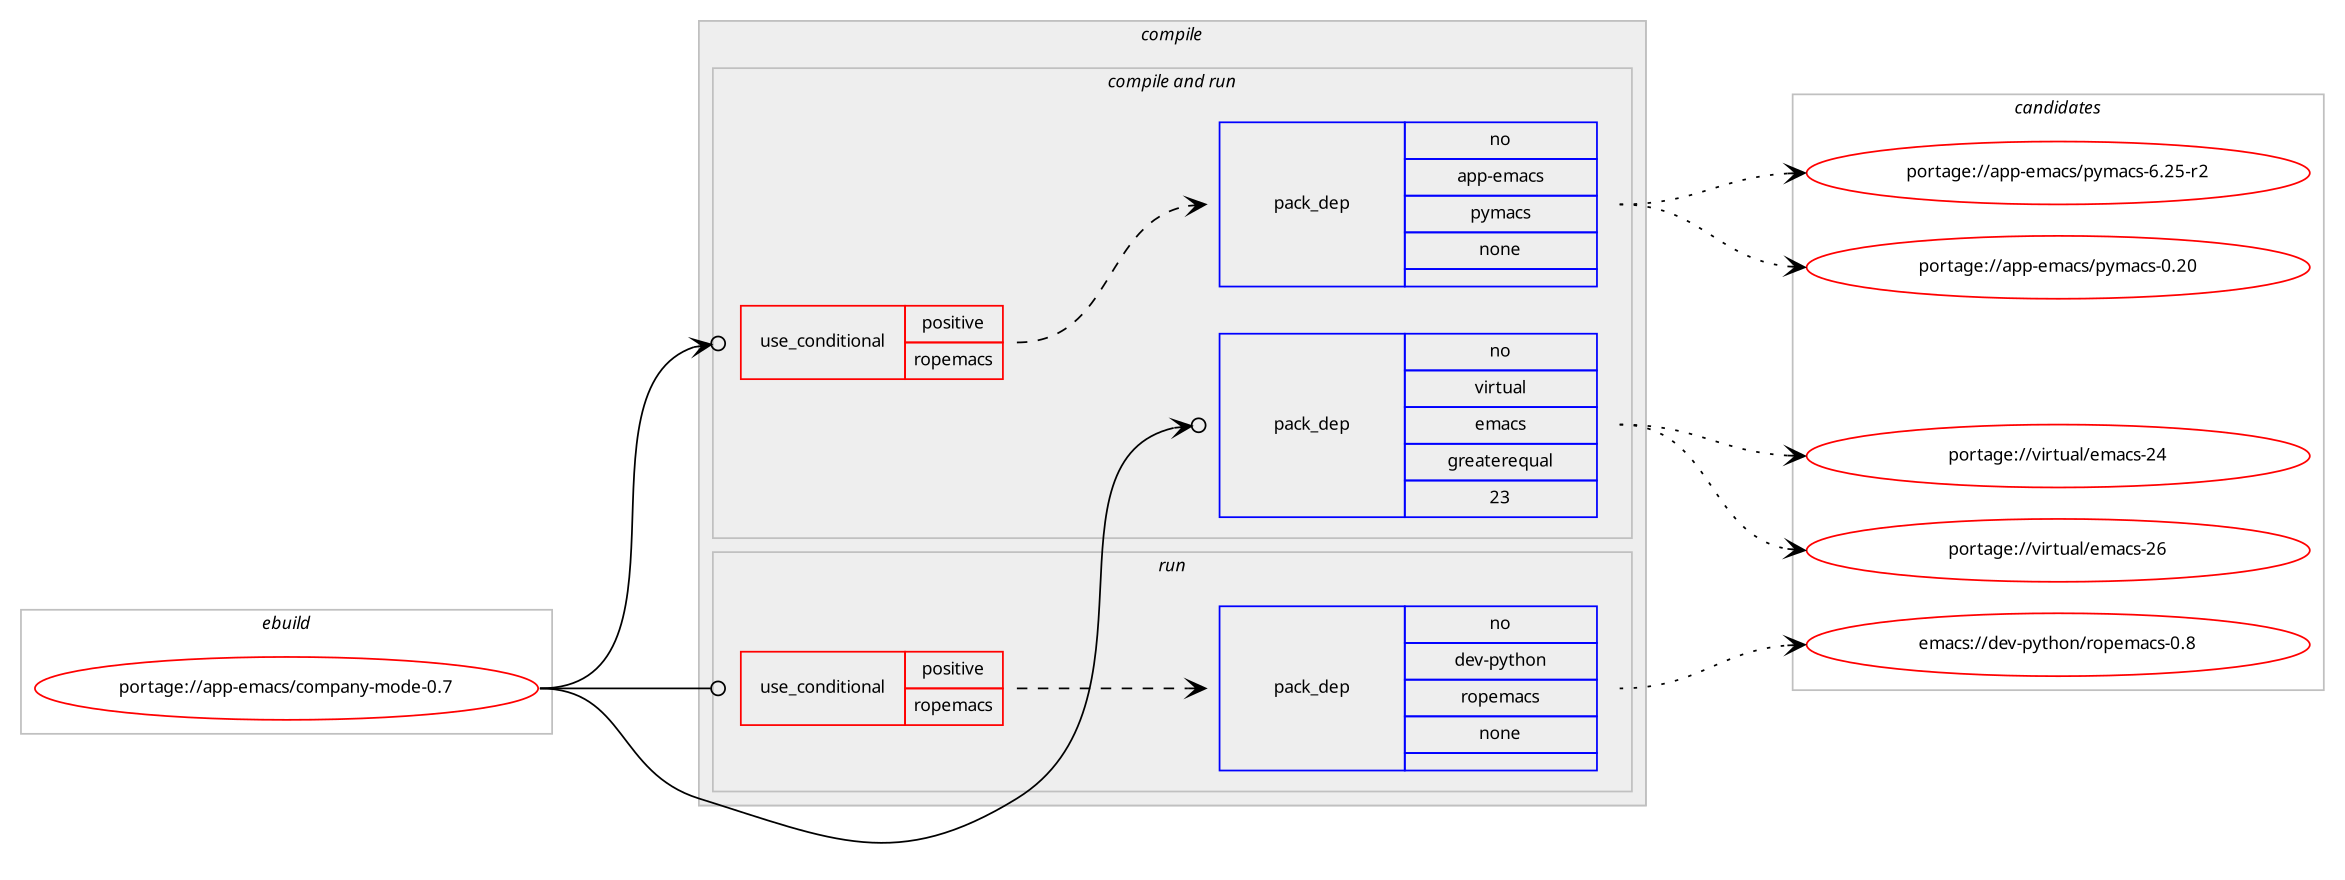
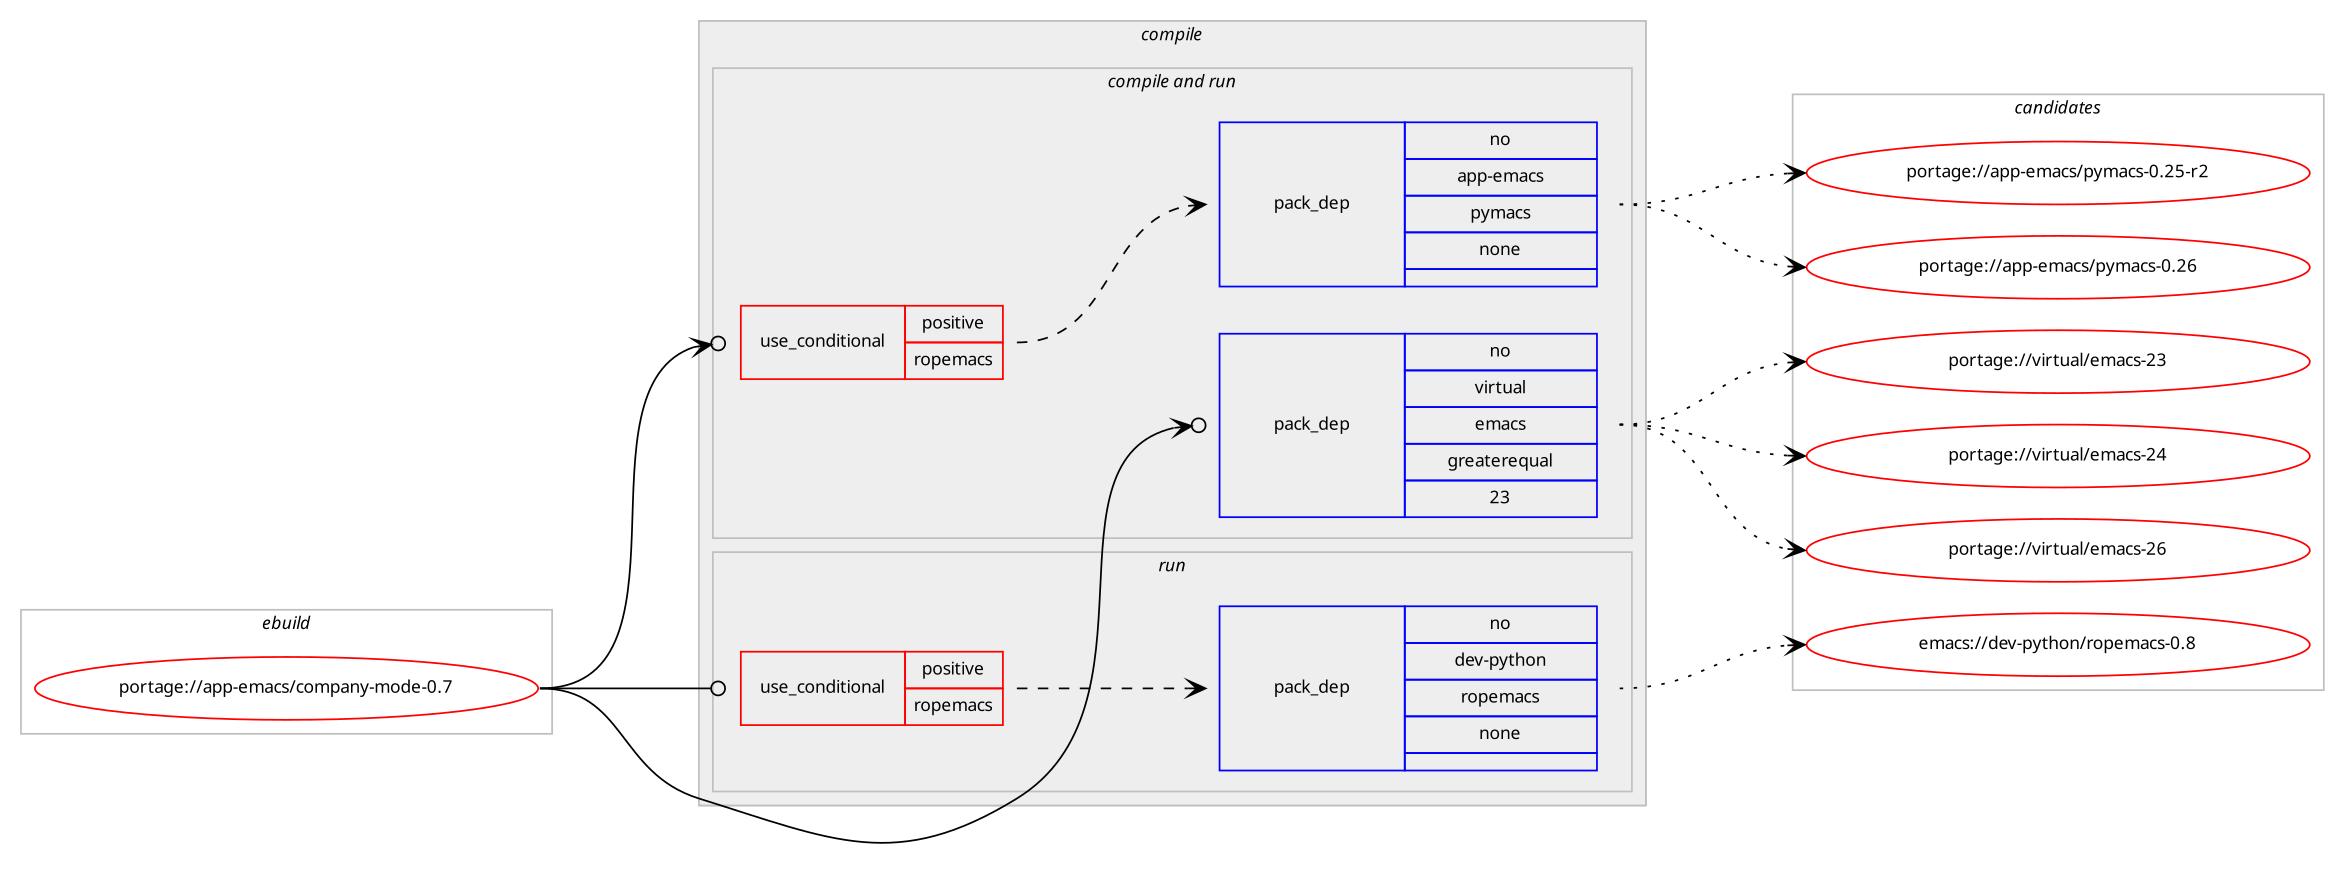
(2058, 173) -> (2058, 173)
(2058, 267) -> (2058, 267)
none -> (2058, 362)
